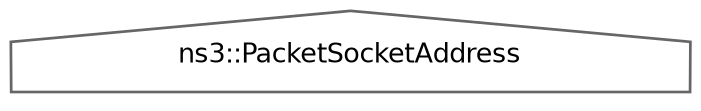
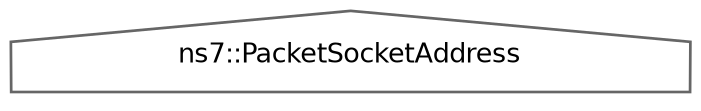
(351, 56) -> (351, 56)
